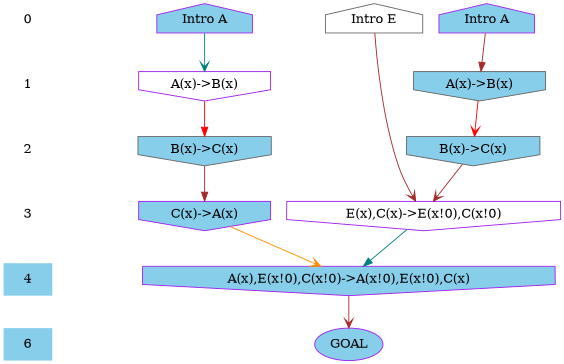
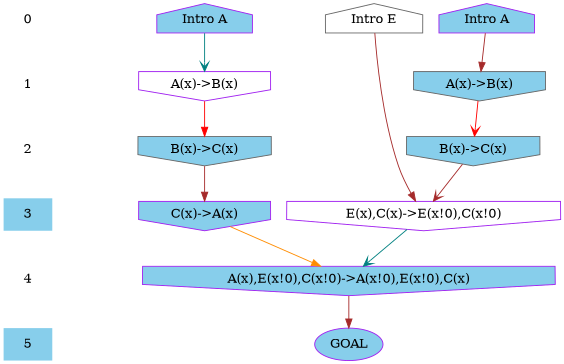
(385, 115) -> (385, 115)
(28, 215) -> (28, 215)
(271, 245) -> (271, 245)
(389, 245) -> (389, 245)
(28, 279) -> (28, 279)
(349, 307) -> (349, 307)
(28, 344) -> (28, 344)
